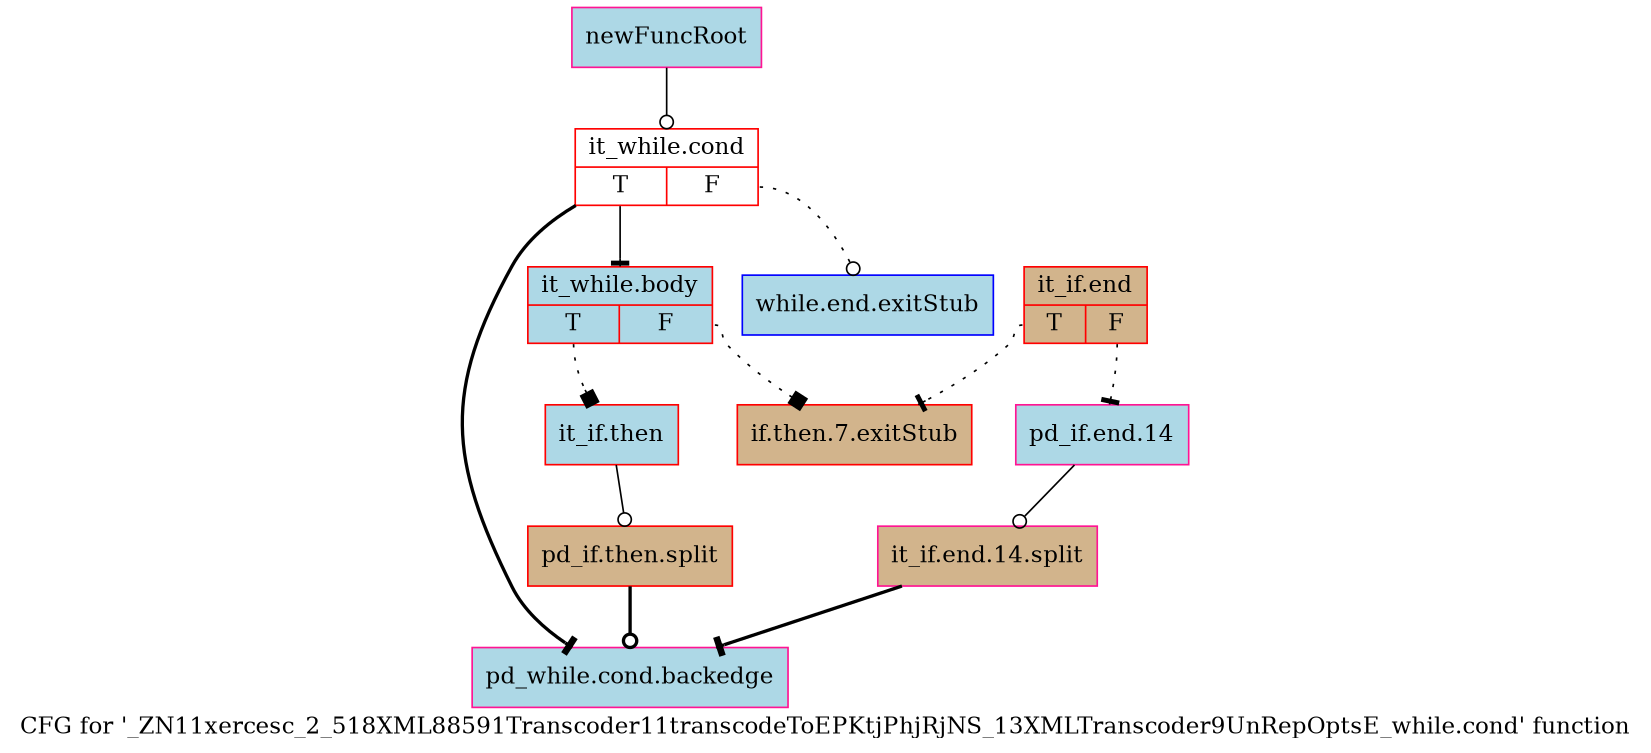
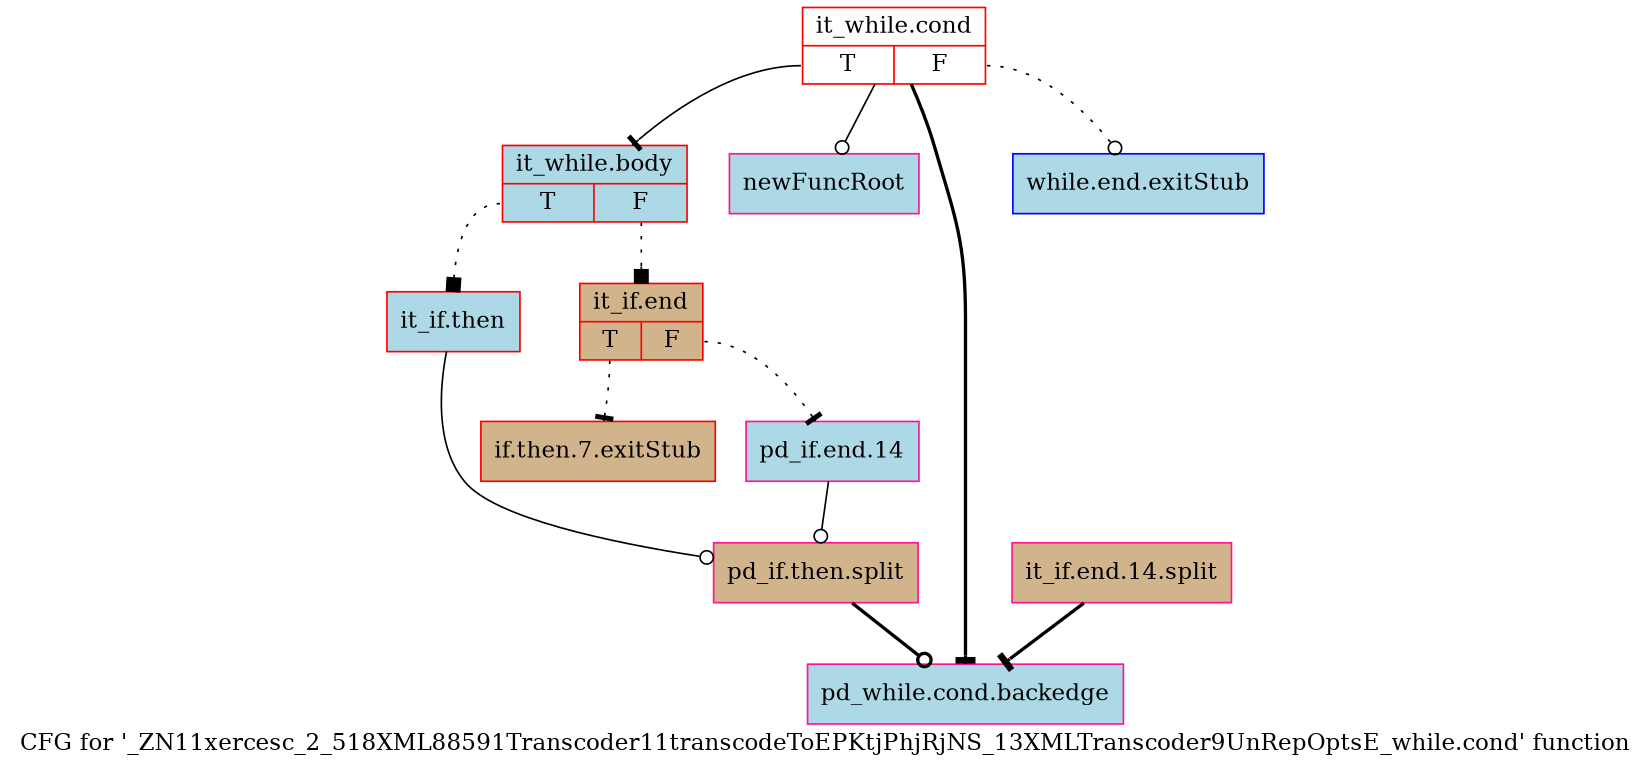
(667, 91) -> (860, 113)
(747, 364) -> (641, 244)
(1050, 491) -> (825, 506)
(630, 556) -> (816, 573)
